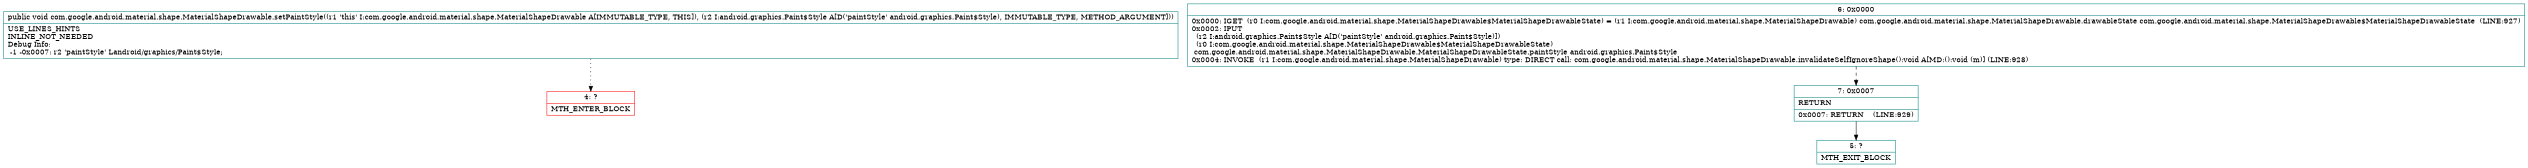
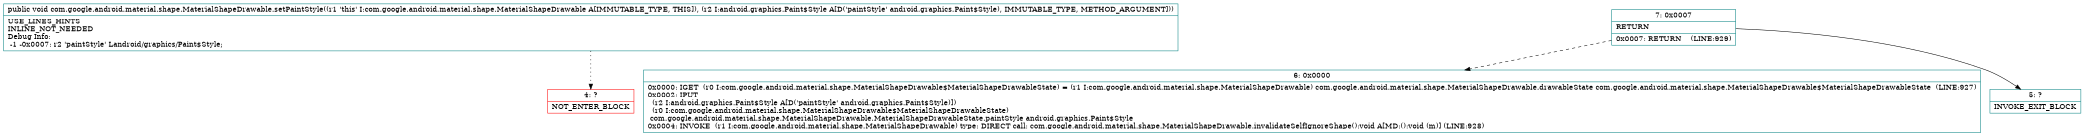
(1856, 73) -> (1541, 55)
(591, 109) -> (591, 107)
(1856, 158) -> (2035, 107)
